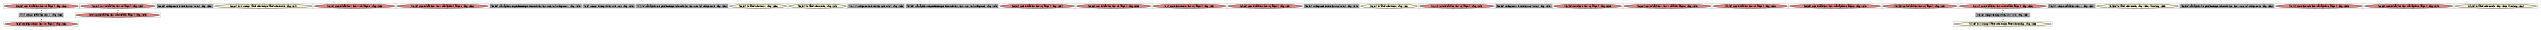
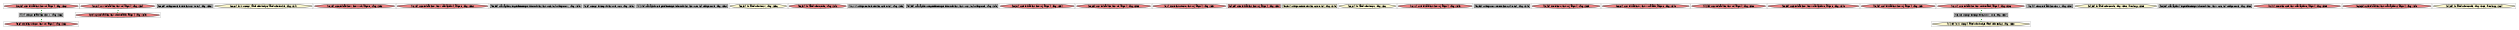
(818, 6) -> (818, 6)
(1265, 6) -> (1254, 6)
(1331, 6) -> (1310, 6)
